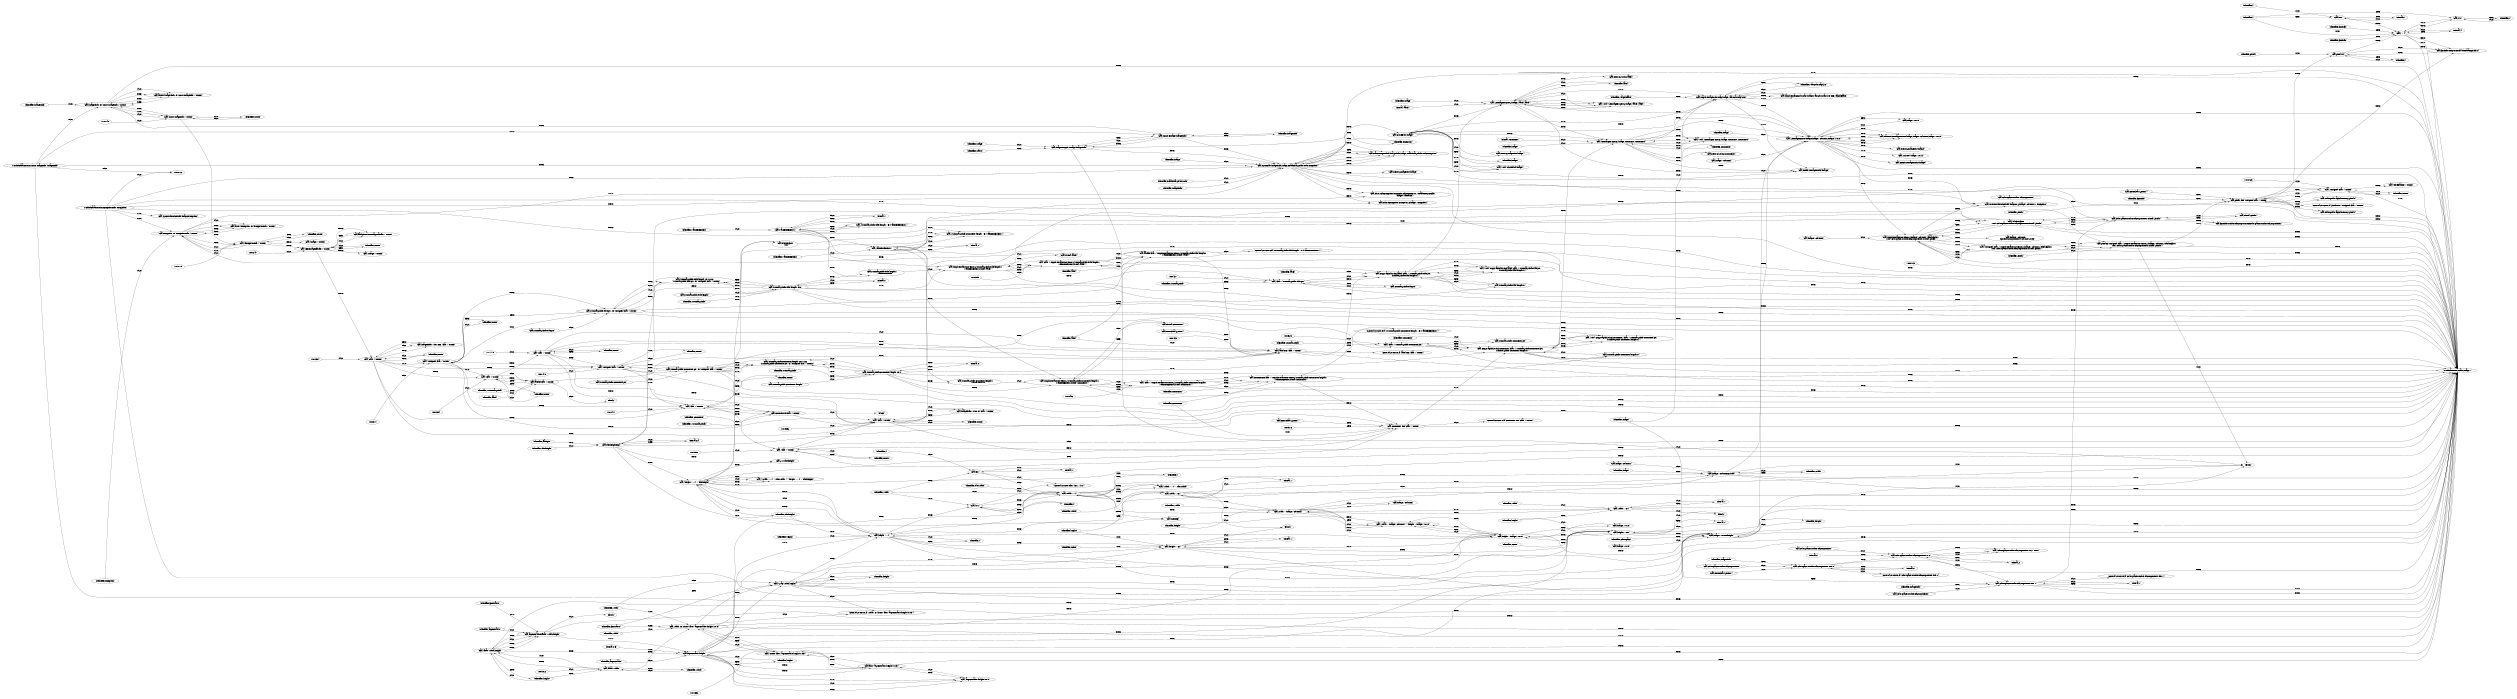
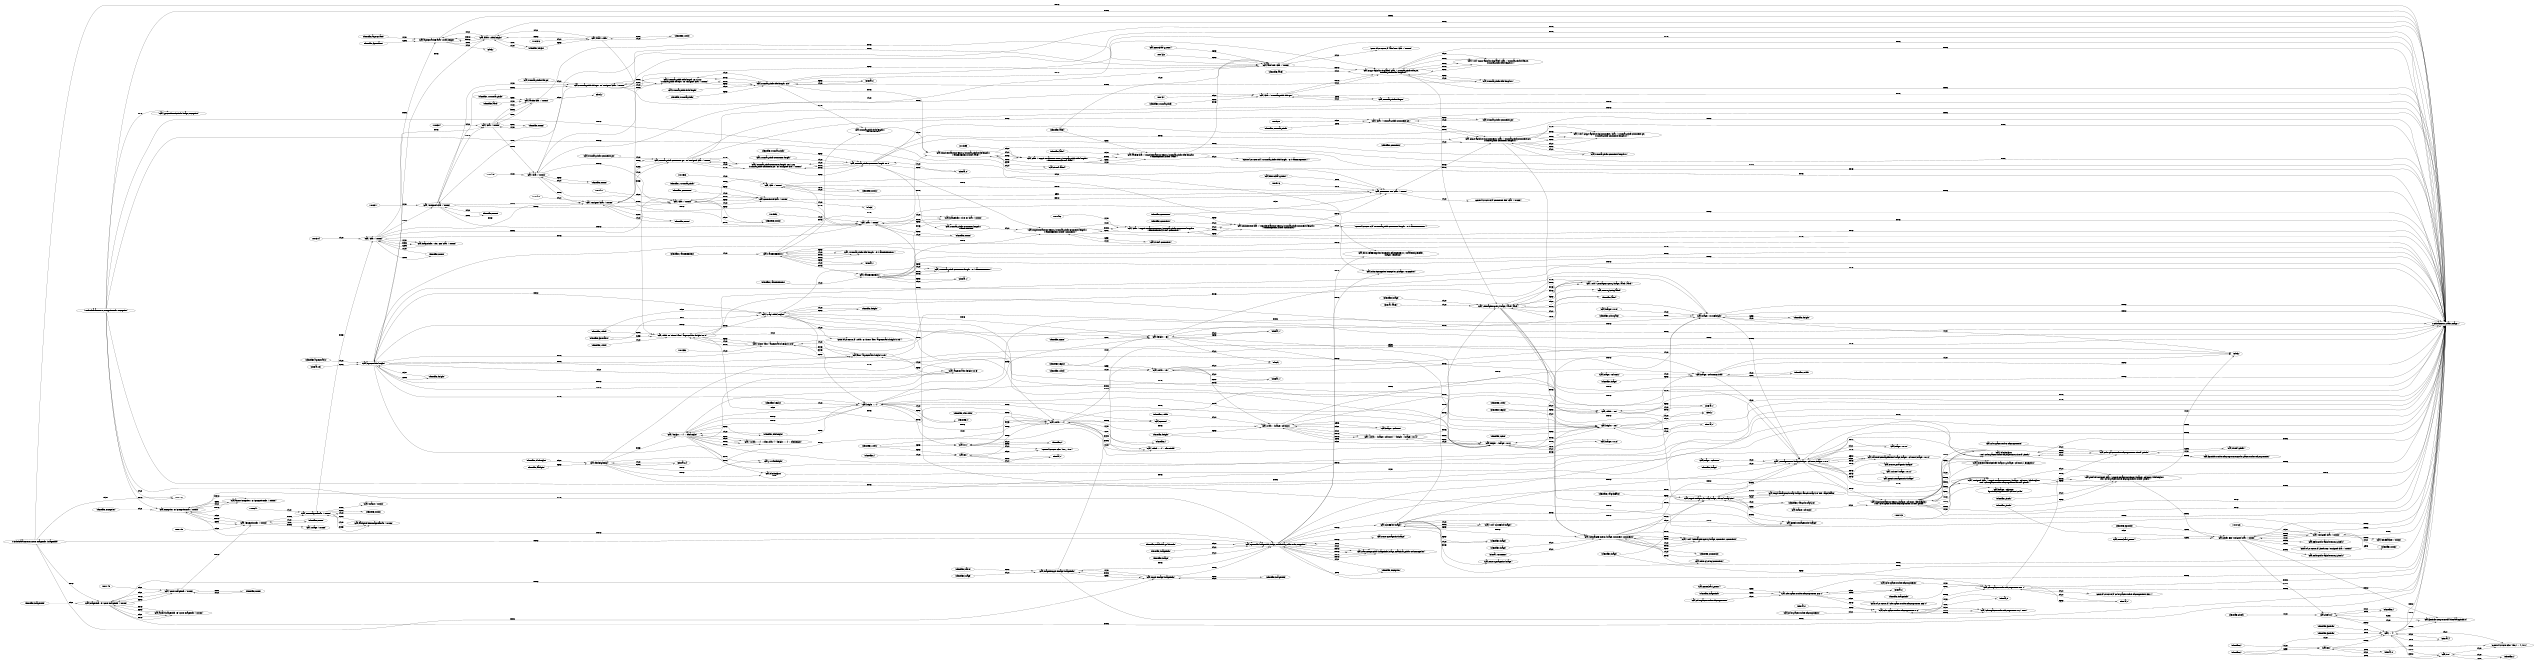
(71, 120) -> (71, 583)
none -> (924, 353)
(620, 641) -> (402, 193)
none -> (2509, 645)
